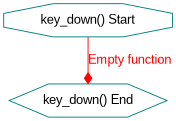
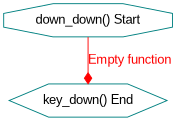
(88, 20) -> (88, 20)
